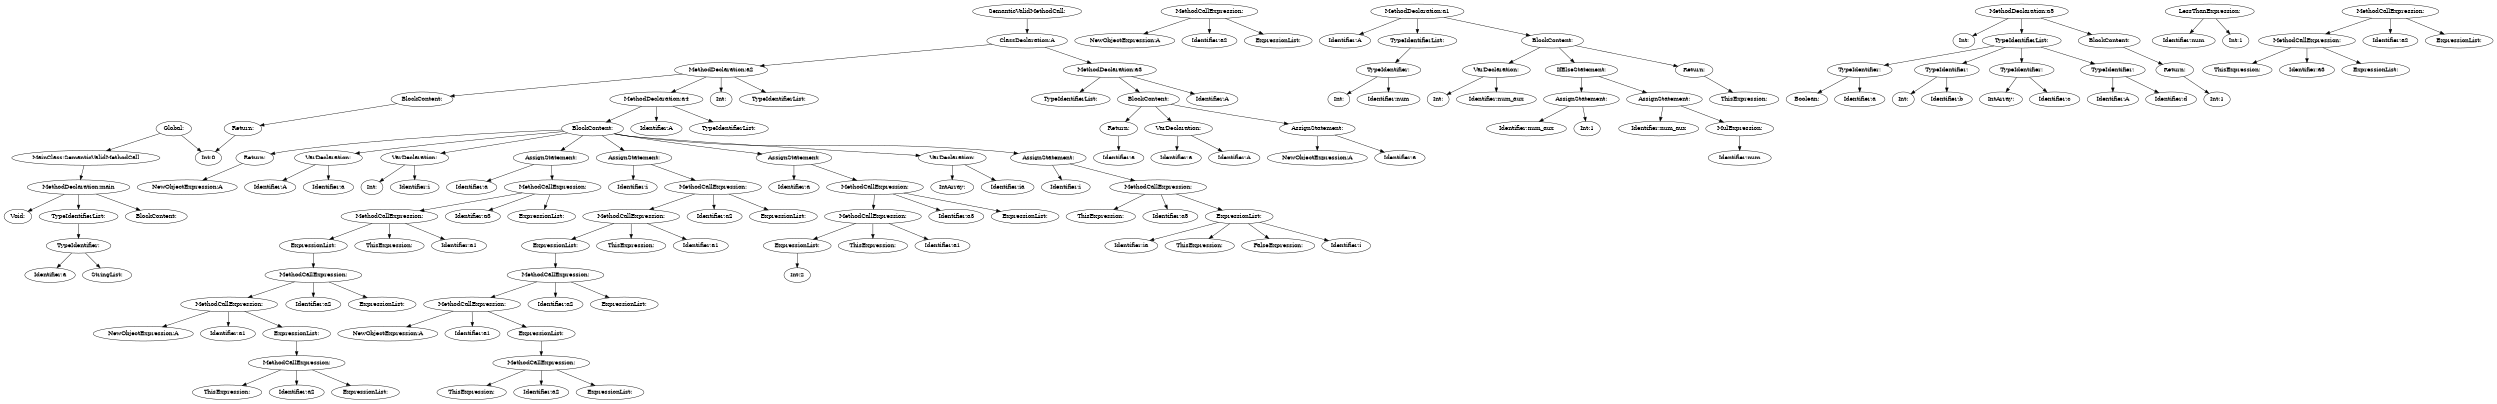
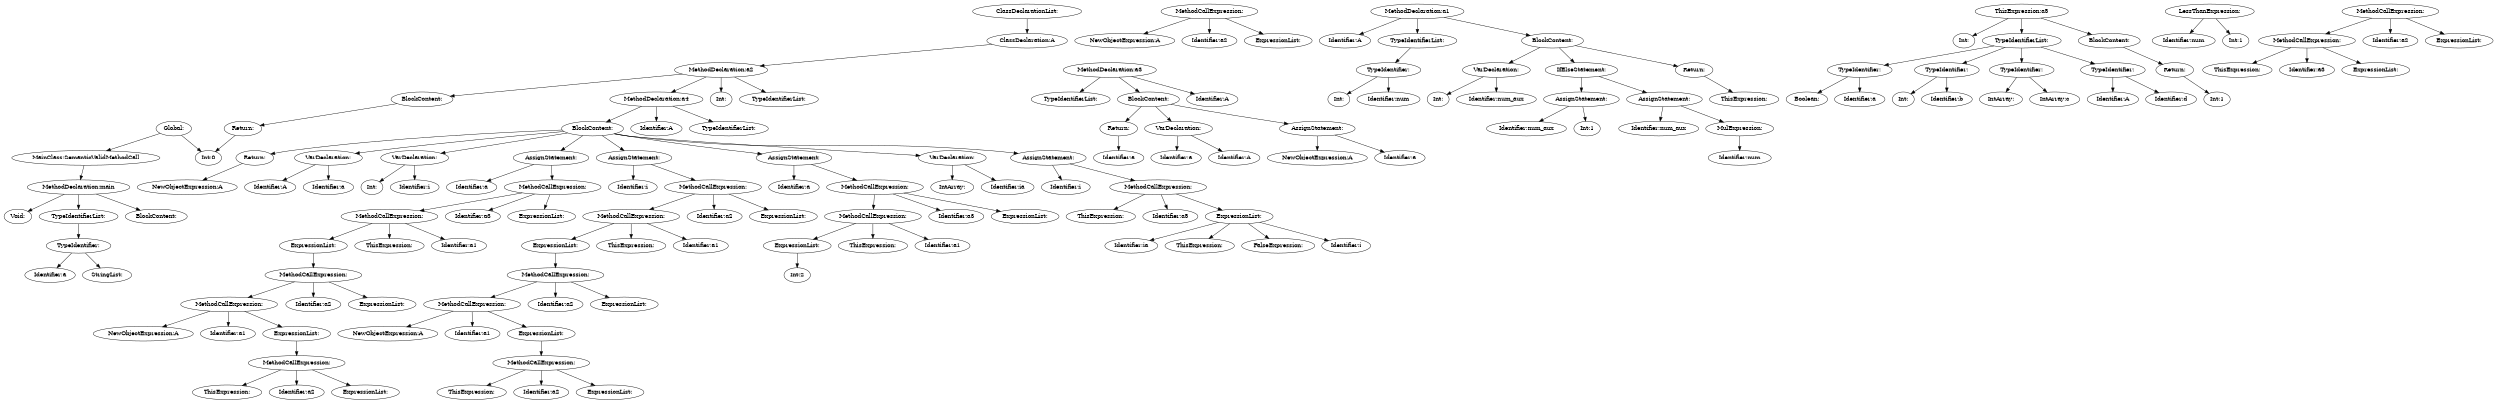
(1027, 11) -> (1027, 11)
(2022, 11) -> (2022, 11)
(1066, 55) -> none
(2055, 99) -> (2055, 99)
